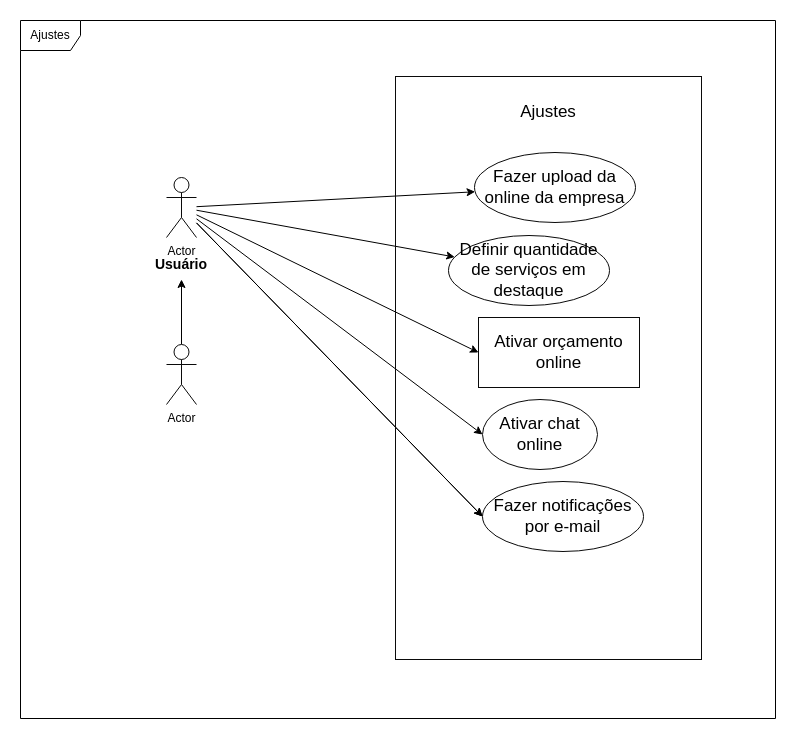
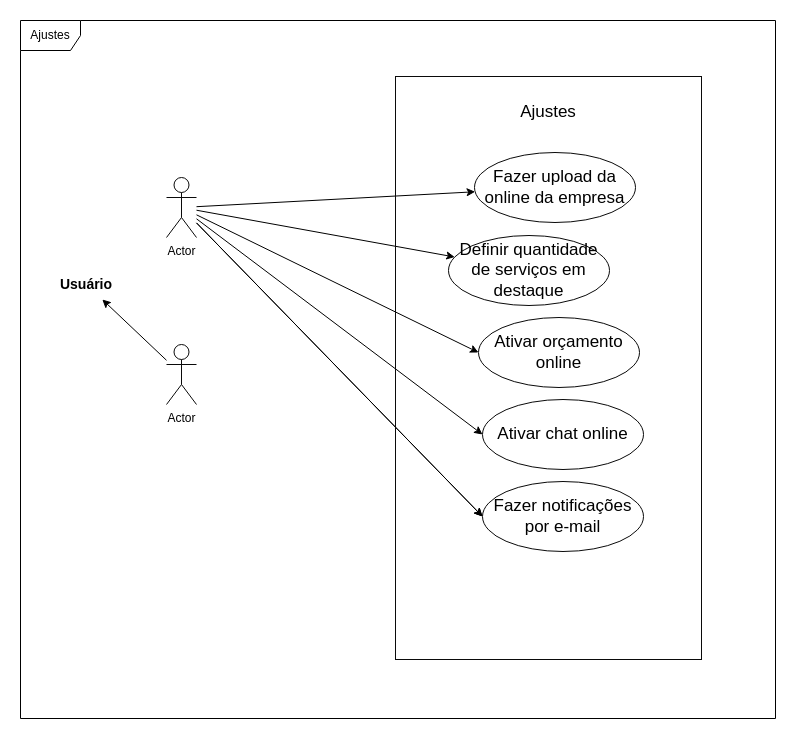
(182, 265) -> (87, 285)
(559, 353) -> (559, 353)
(540, 435) -> (563, 435)
